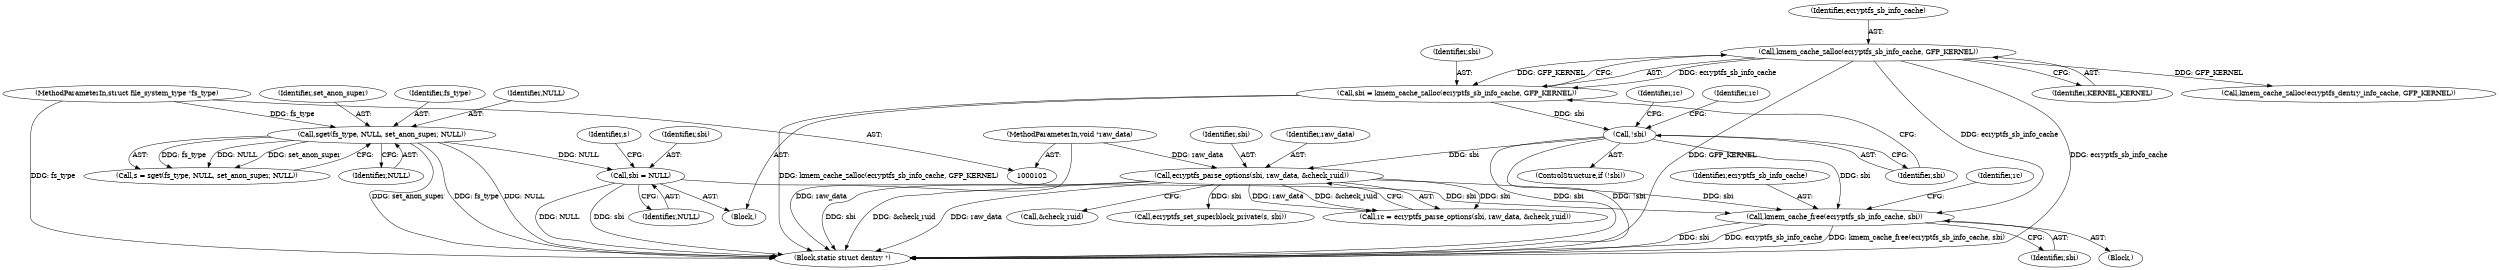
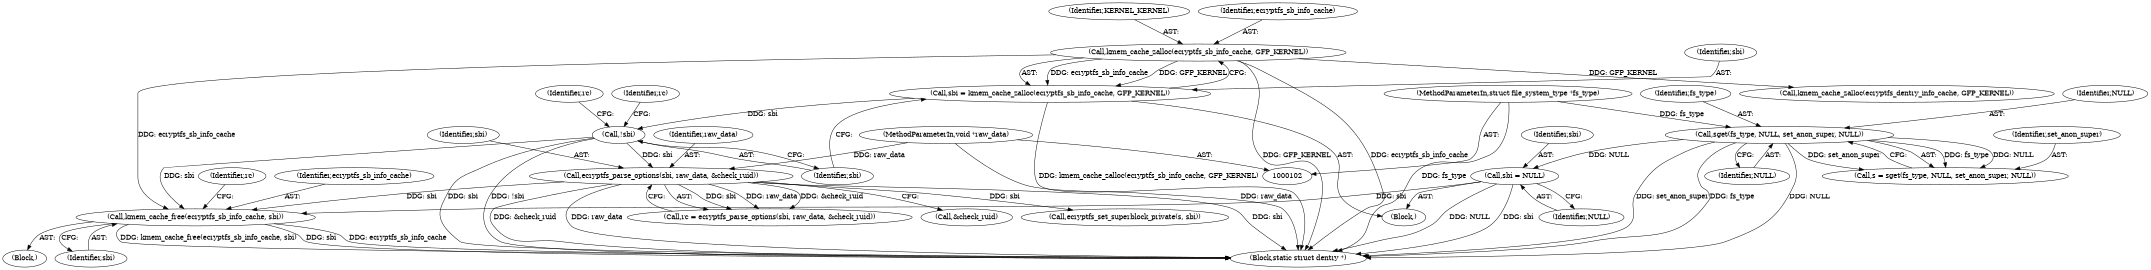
(2017, 68) -> none
(350, 113) -> (2042, 162)
(609, 135) -> none
(1580, 176) -> none
